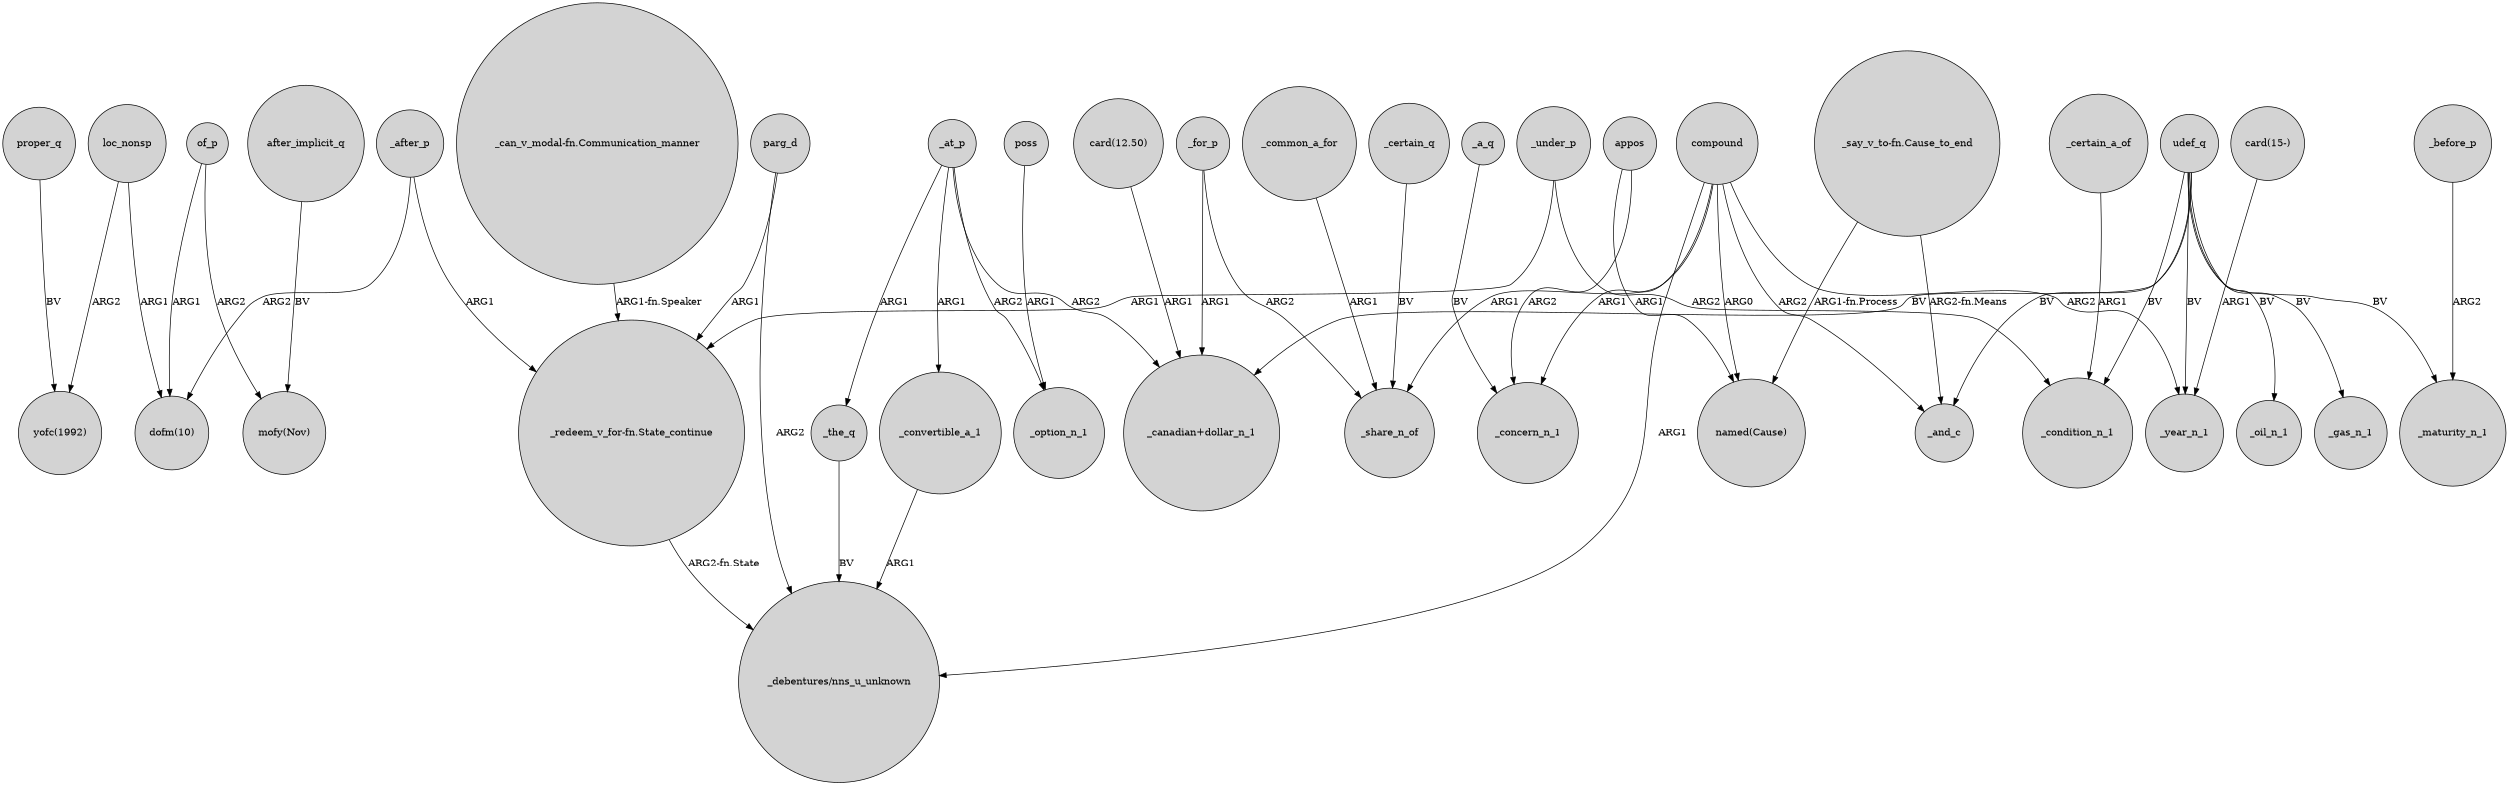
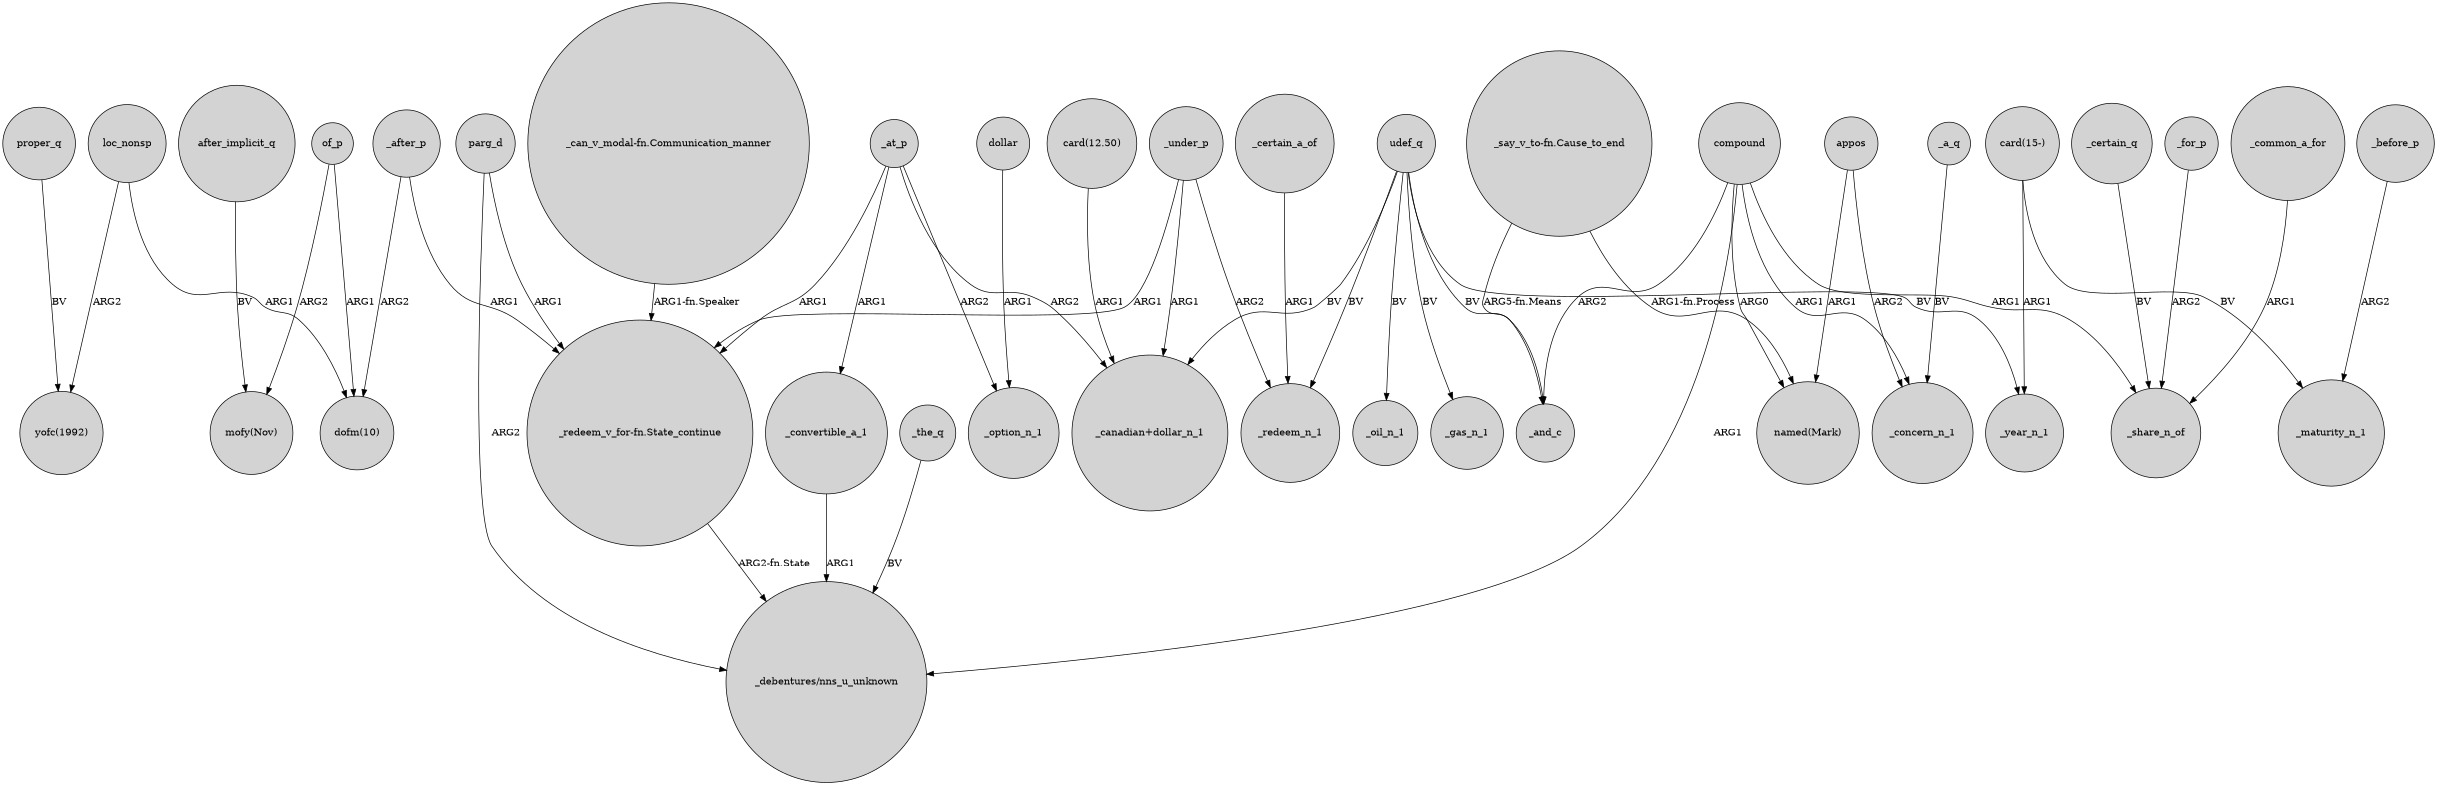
(1026, 144) -> (1003, 144)
(1202, 259) -> (1175, 265)
(889, 280) -> (824, 274)
(1896, 295) -> none
(2285, 295) -> (2141, 293)
(1969, 302) -> (1523, 302)
(1751, 433) -> (1808, 433)
(2078, 433) -> (1290, 433)
